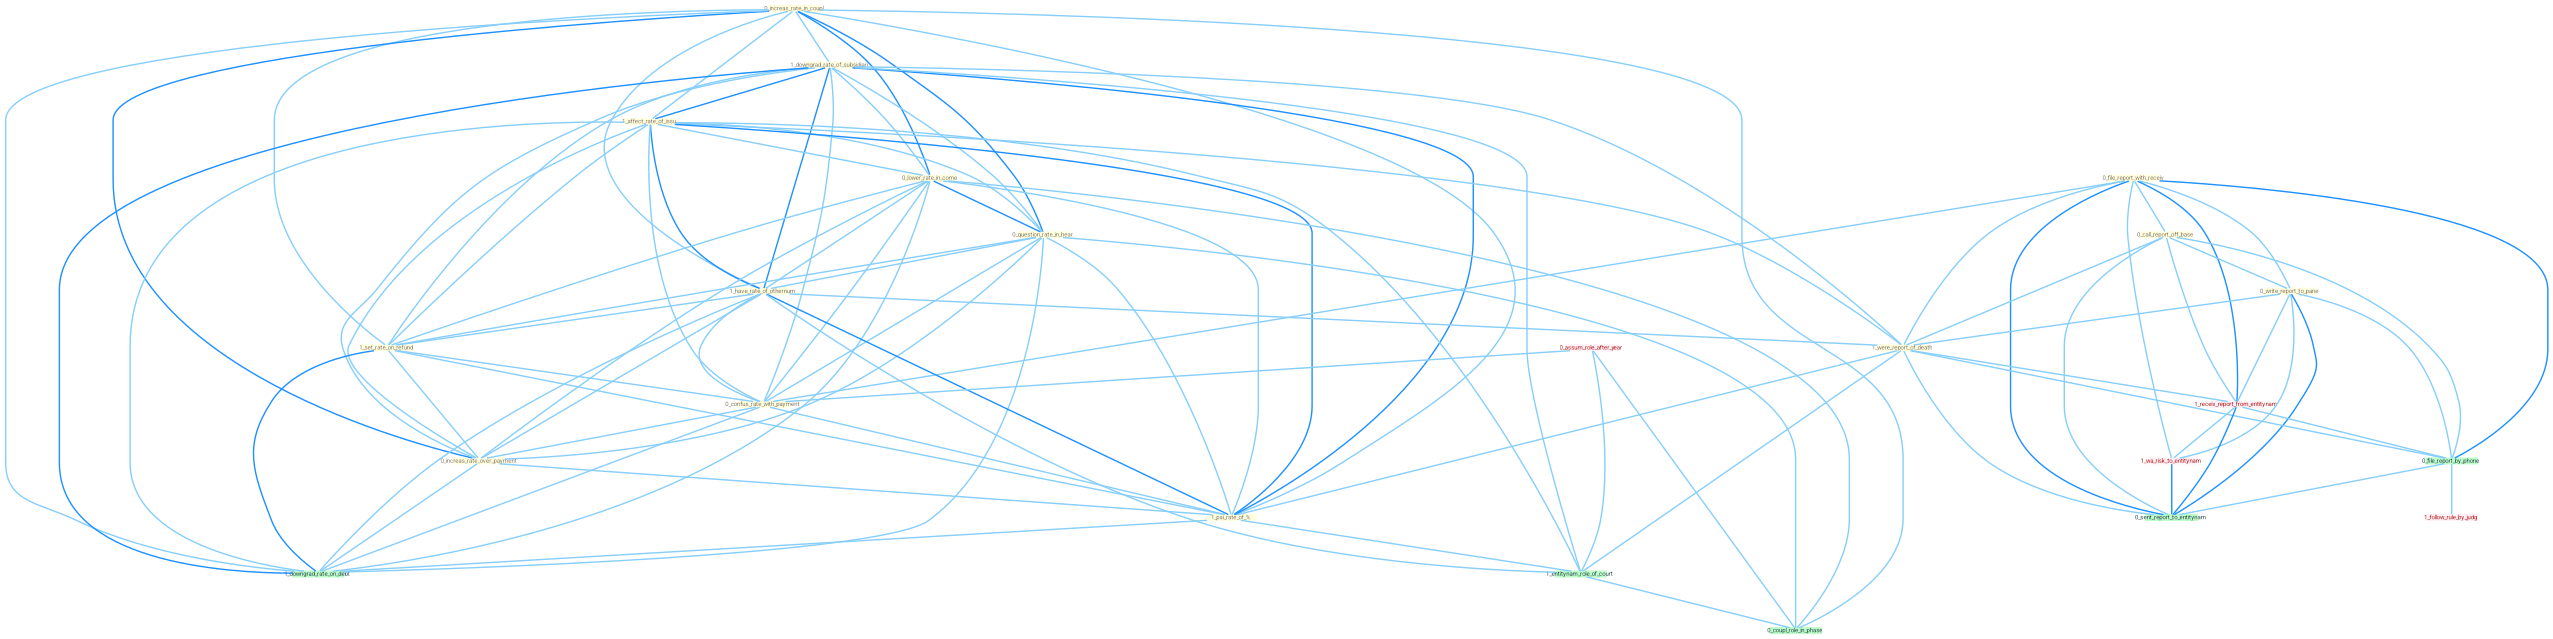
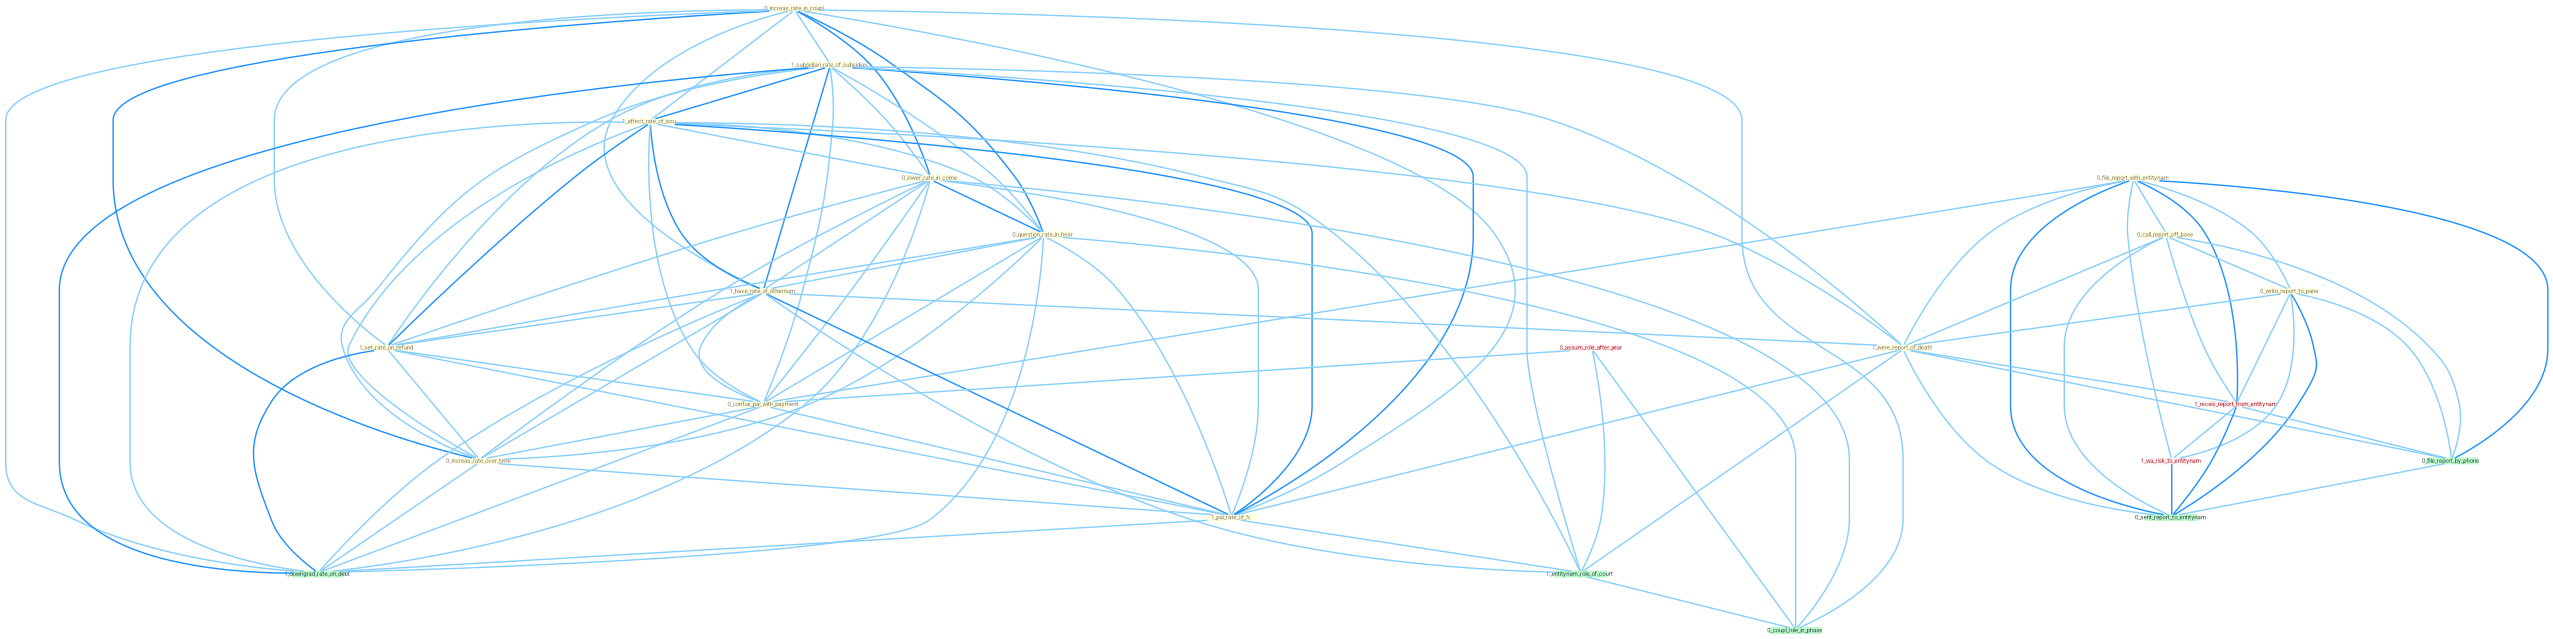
(830, 65) -> (830, 65)
(2134, 178) -> (2134, 178)
(514, 229) -> (514, 229)
(763, 404) -> (763, 404)
(479, 461) -> (479, 461)
(2452, 517) -> none
